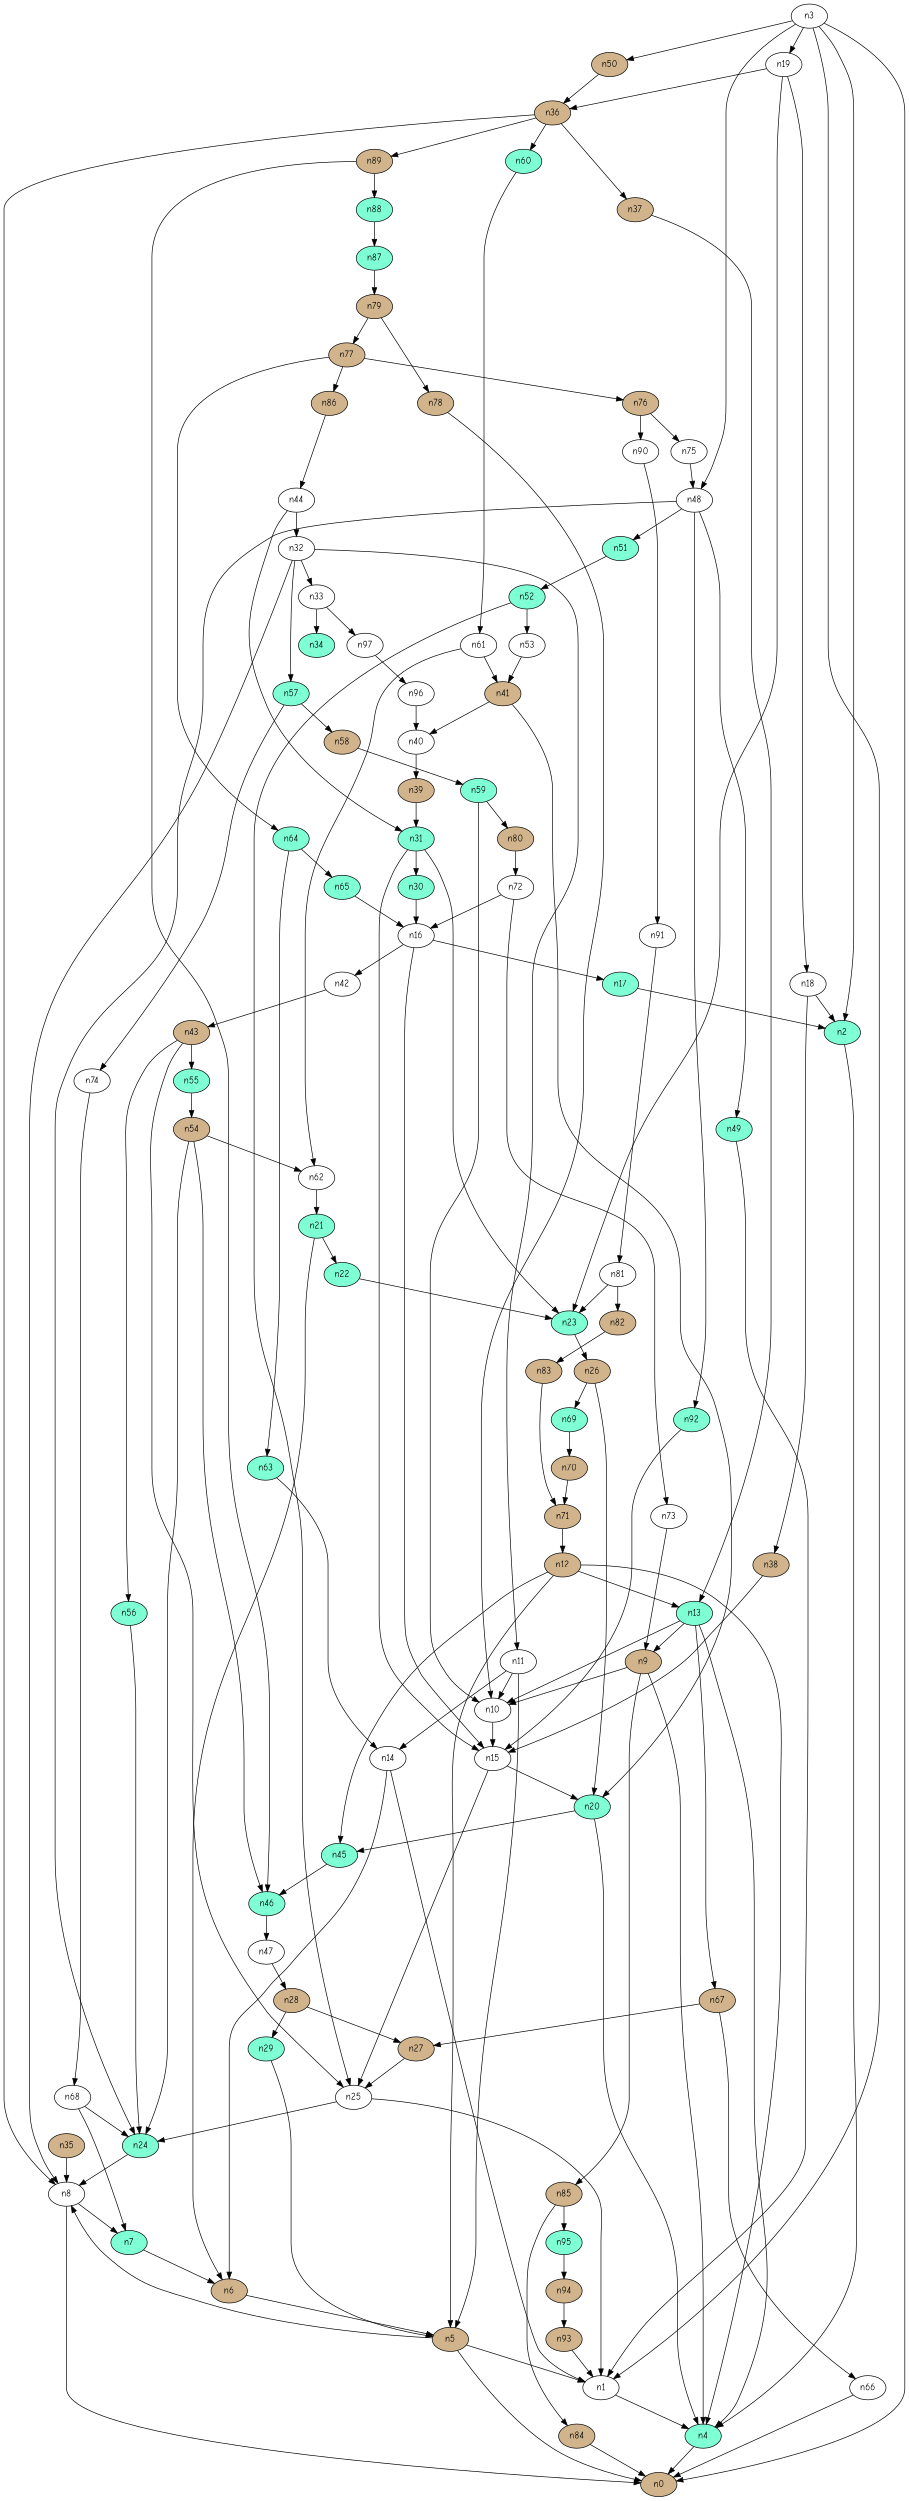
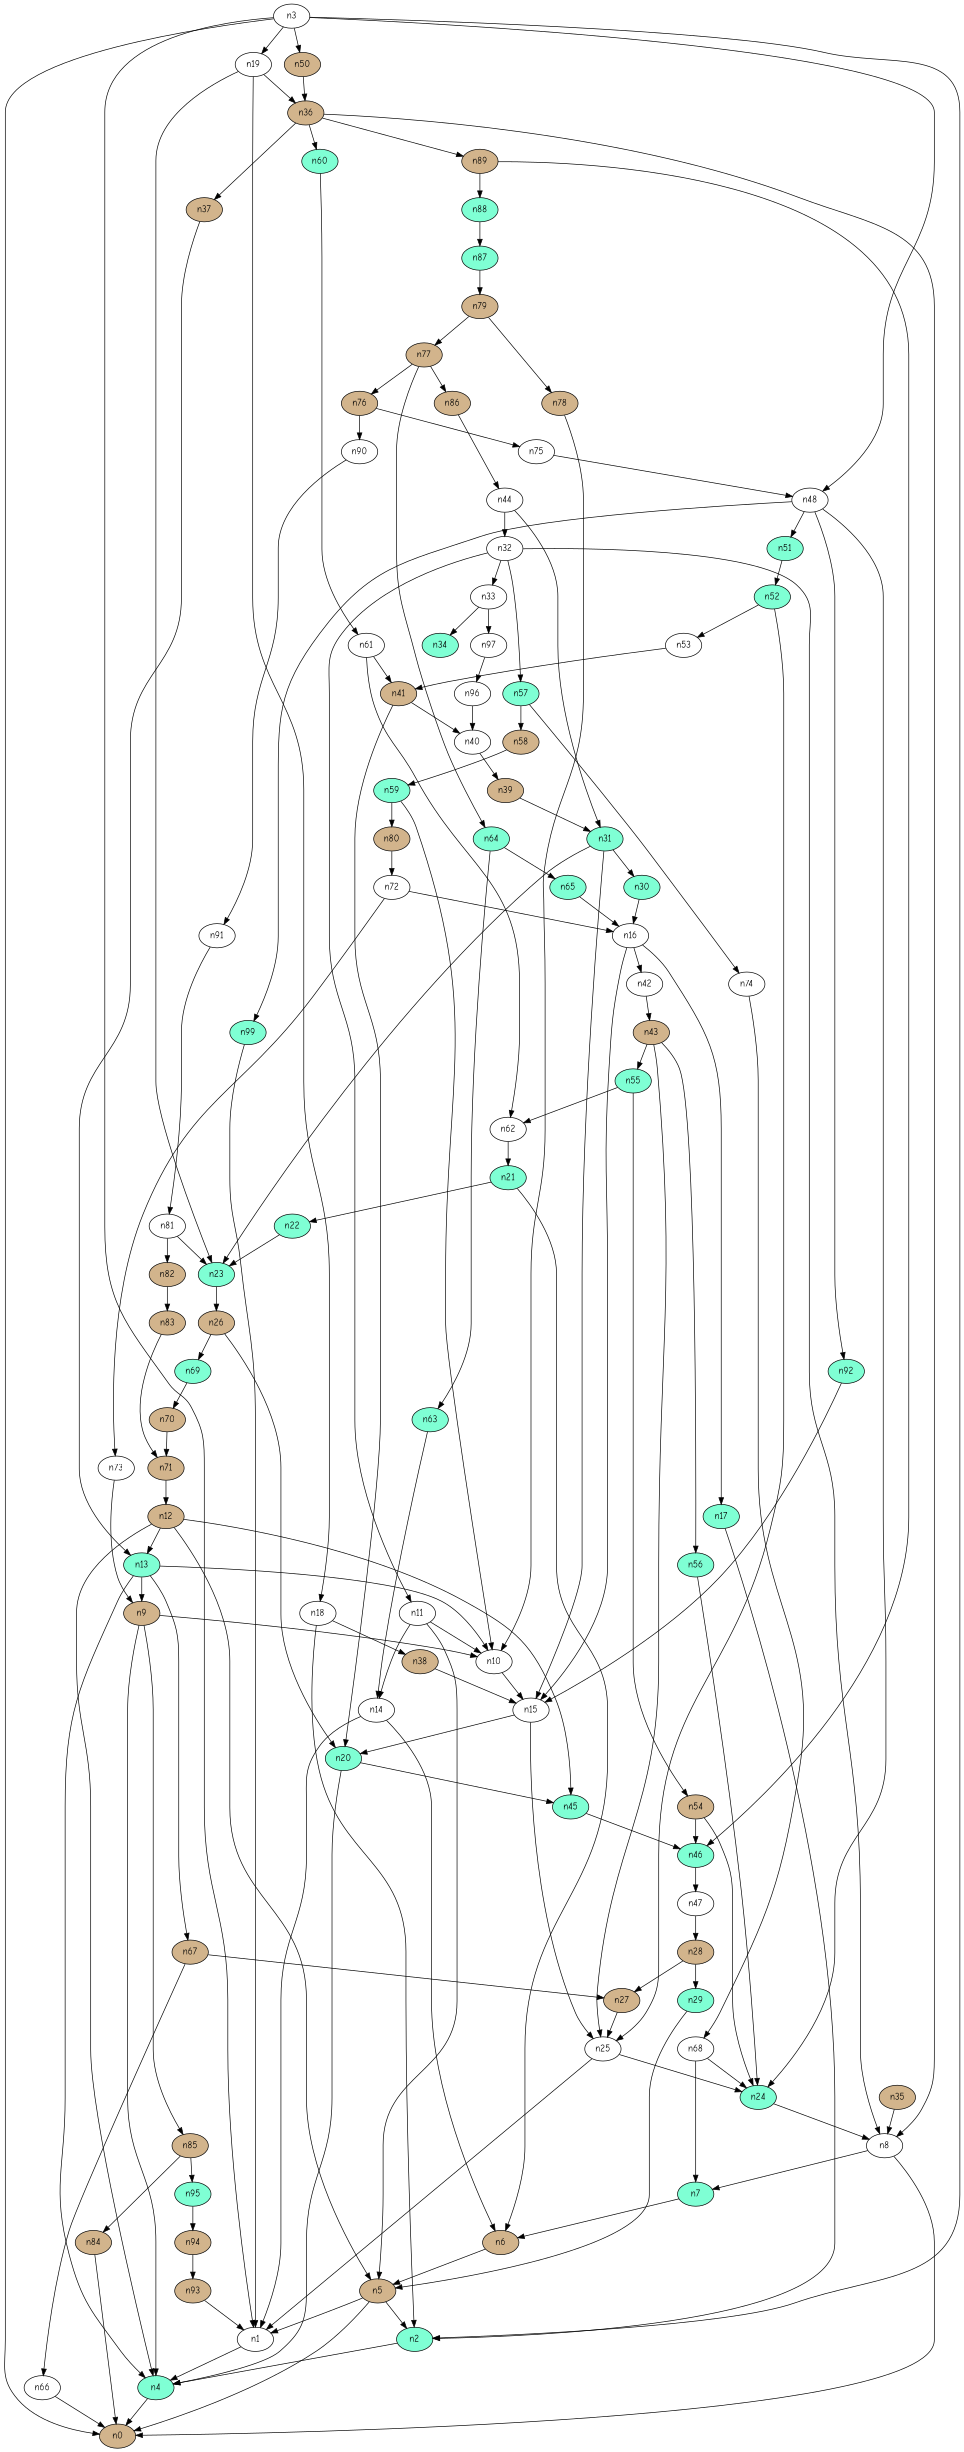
(734, 1129) -> (248, 1033)
(249, 1152) -> (574, 1104)
(236, 2312) -> (394, 2312)
